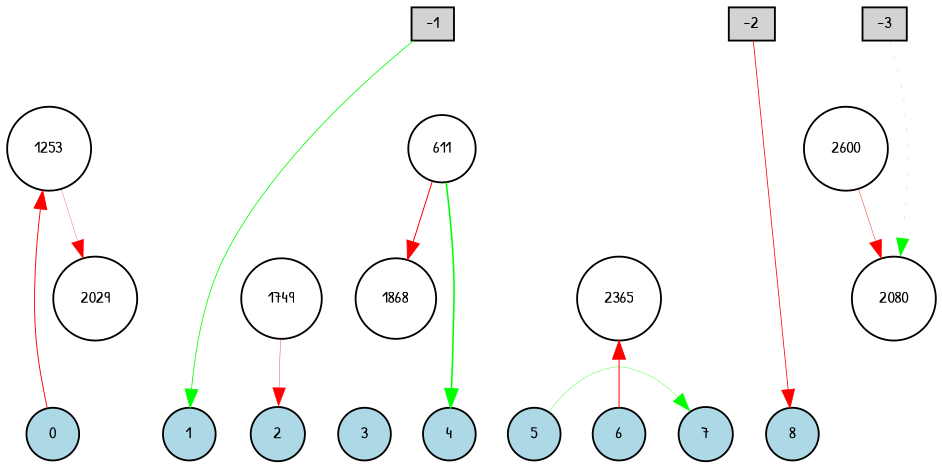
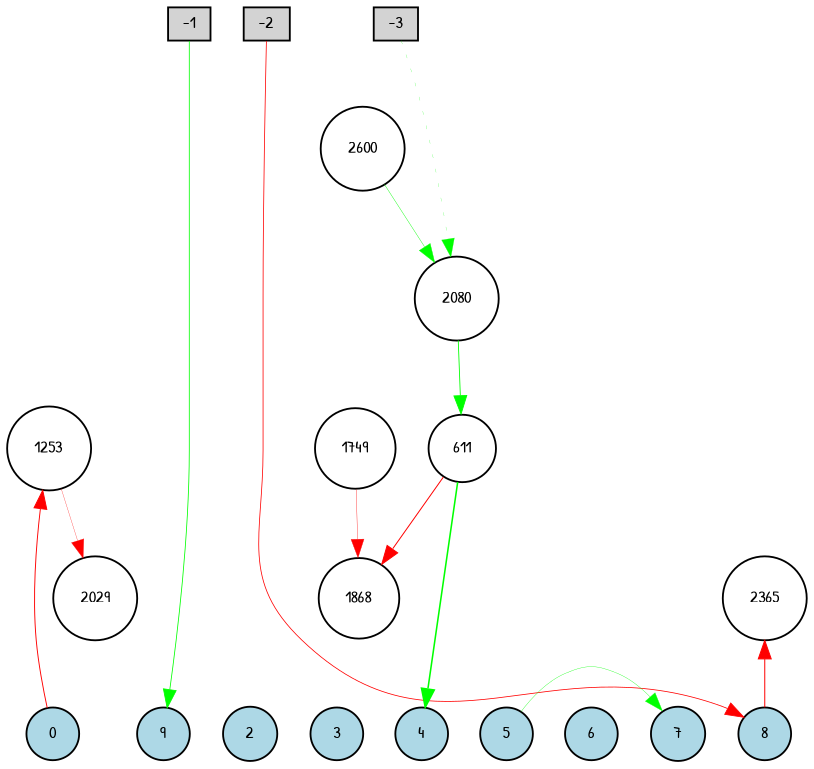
(867, 215) -> (405, 216)
(280, 363) -> (357, 514)
none -> (459, 368)
(619, 383) -> (765, 683)
(189, 434) -> (163, 734)
